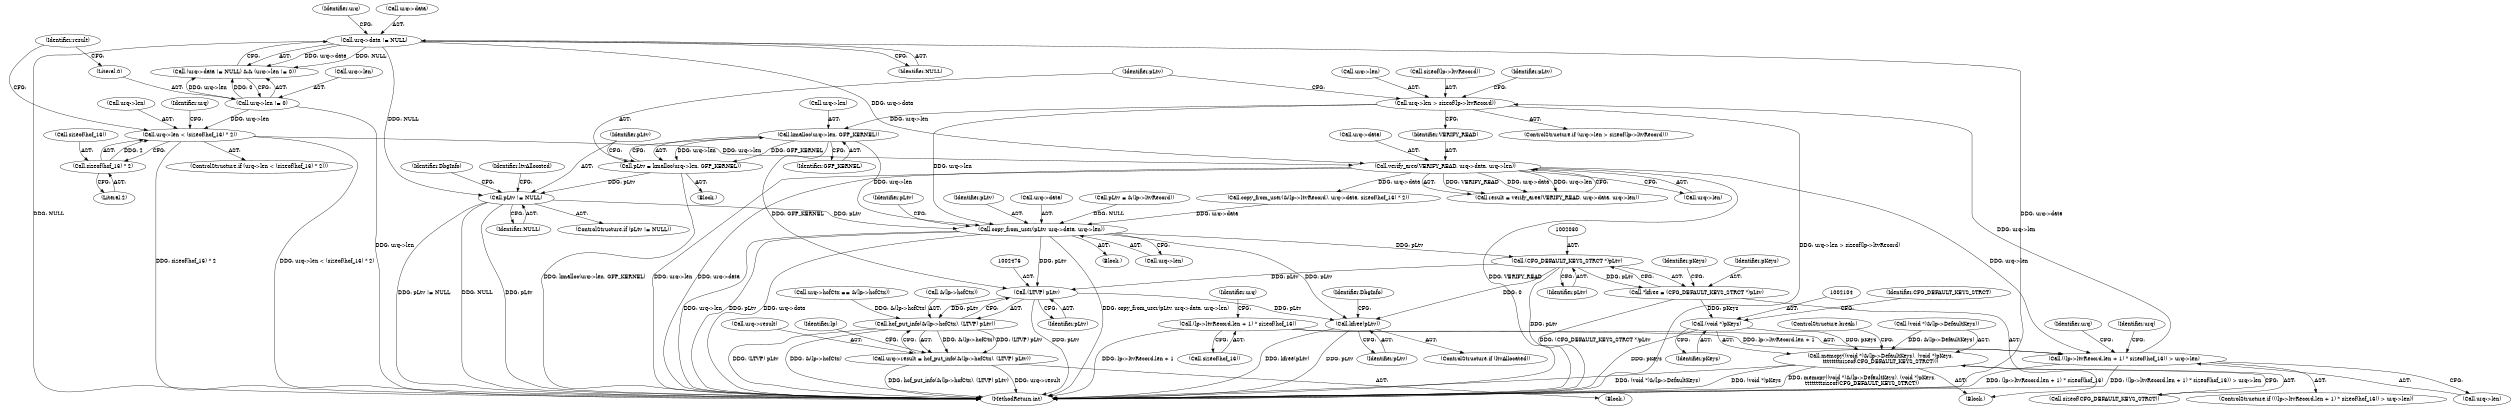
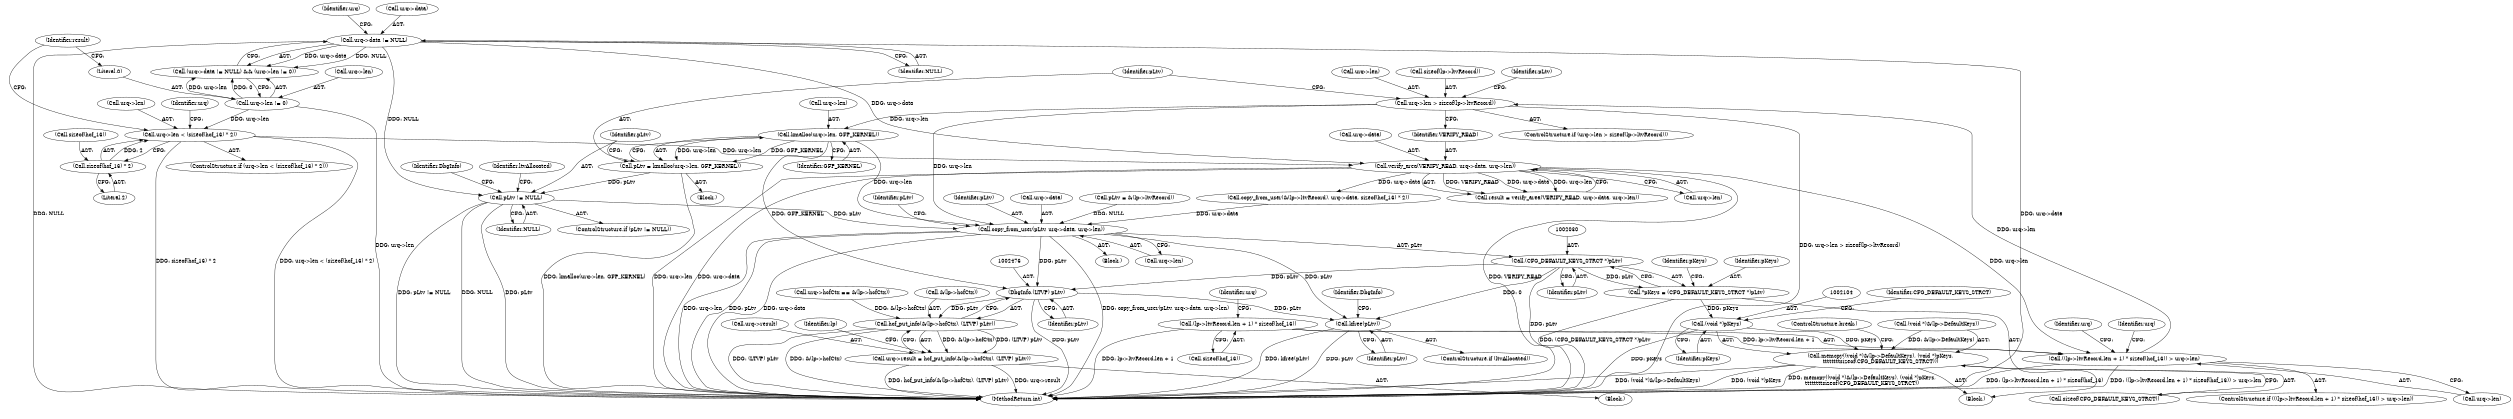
(1410, 246) -> (1410, 246)
(1037, 293) -> (1037, 293)
(1697, 293) -> (1697, 293)
